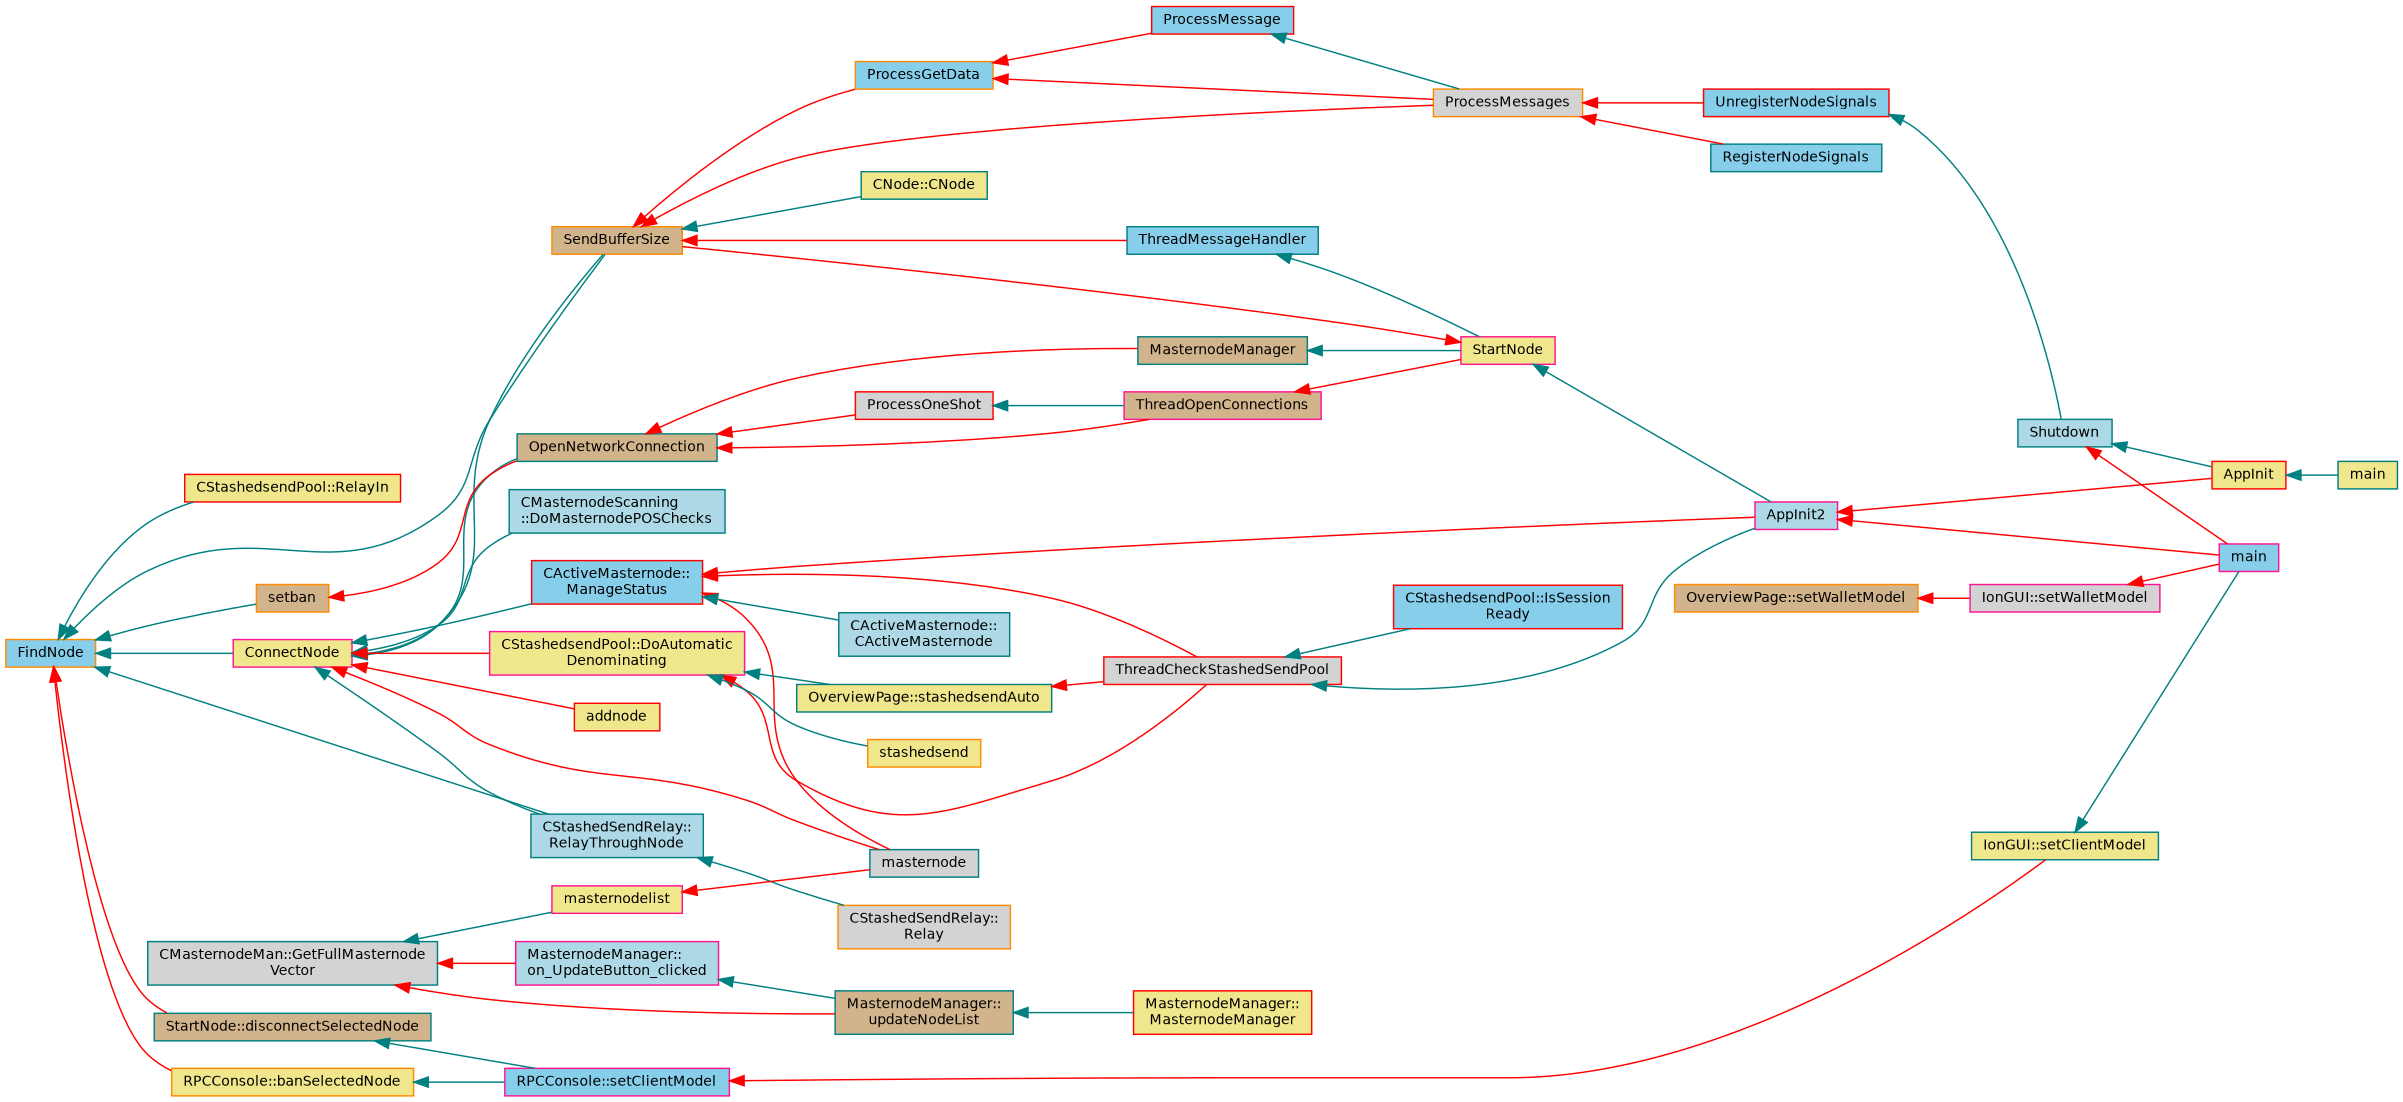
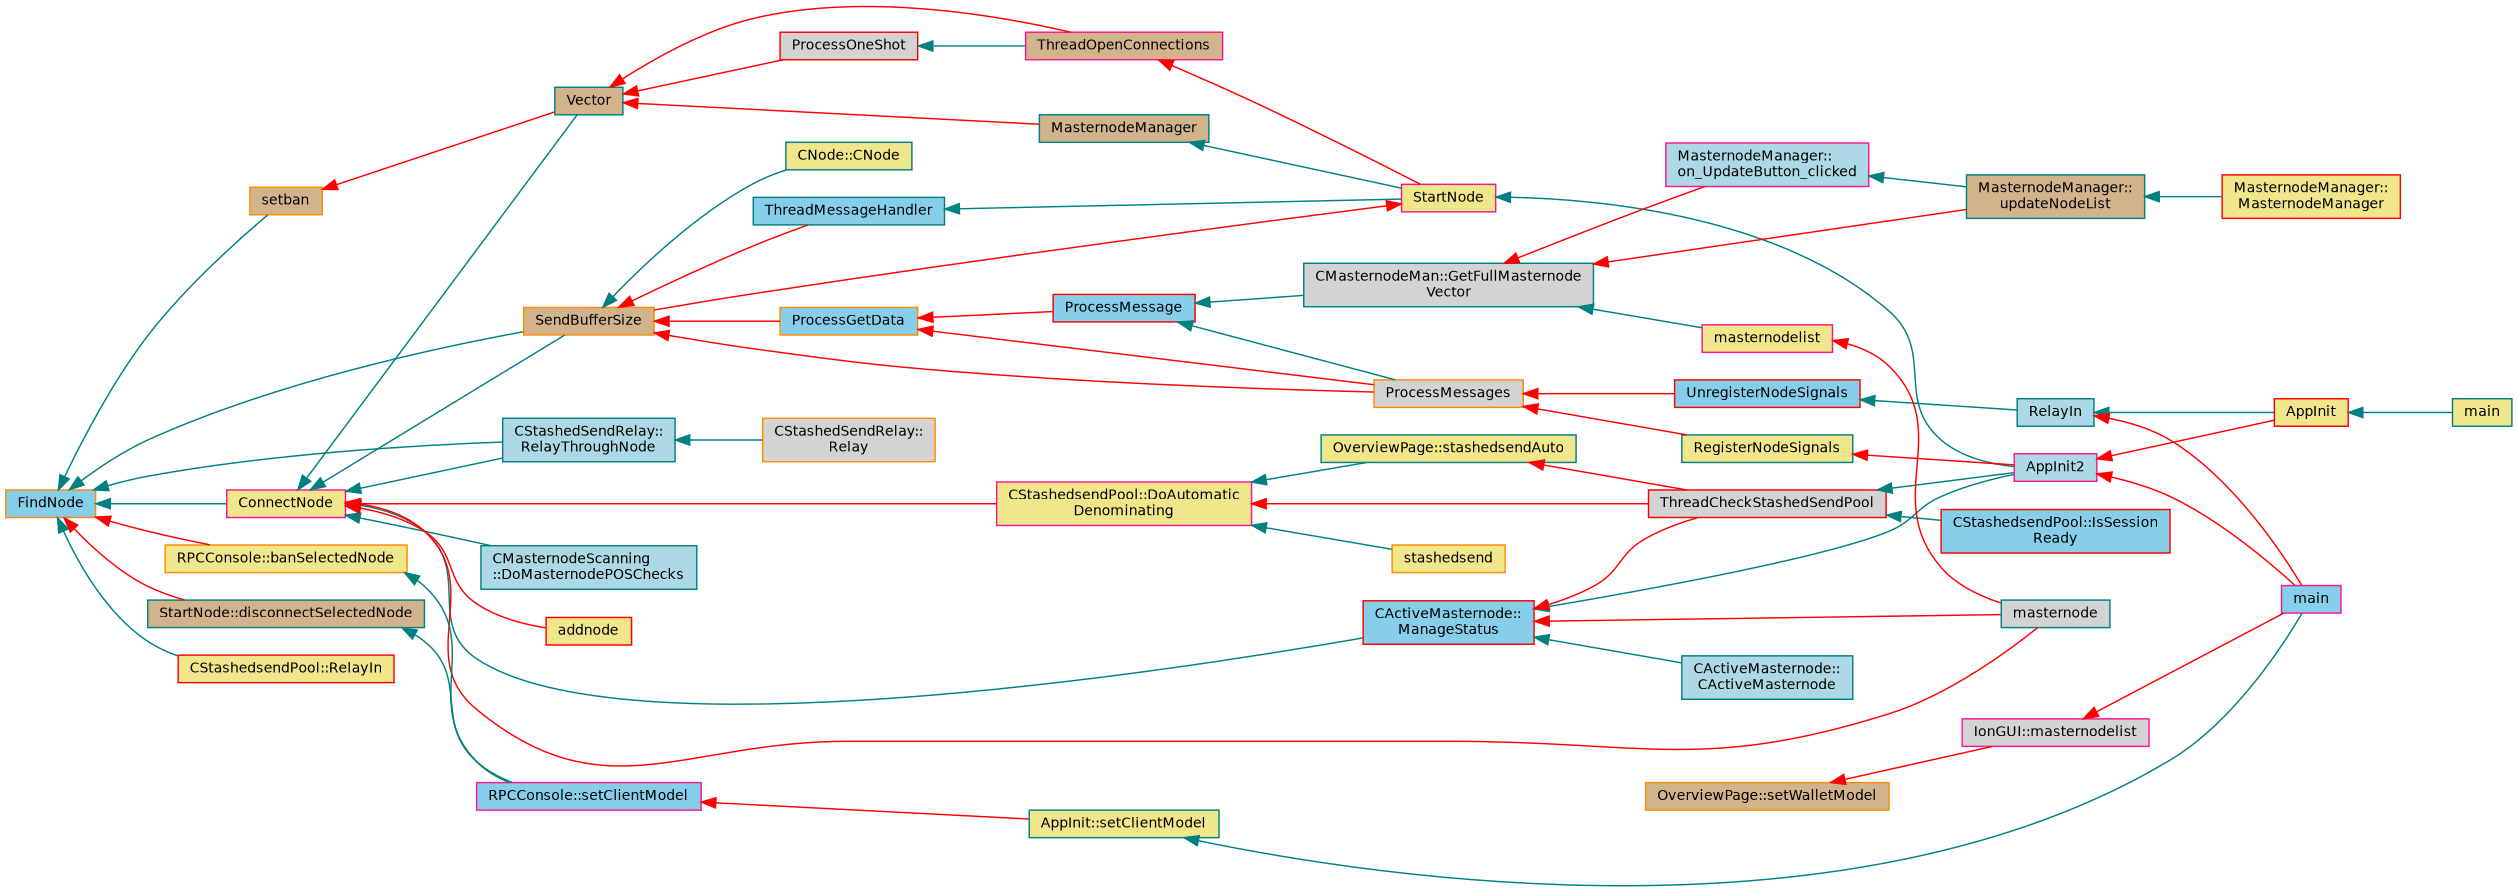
(1796, 158) -> (1767, 449)
none -> (1257, 299)
(2065, 433) -> (2056, 412)
(617, 448) -> (589, 101)
none -> (1941, 460)
(1236, 540) -> (1788, 560)
(2065, 598) -> (2056, 733)
(2065, 846) -> (1124, 824)
